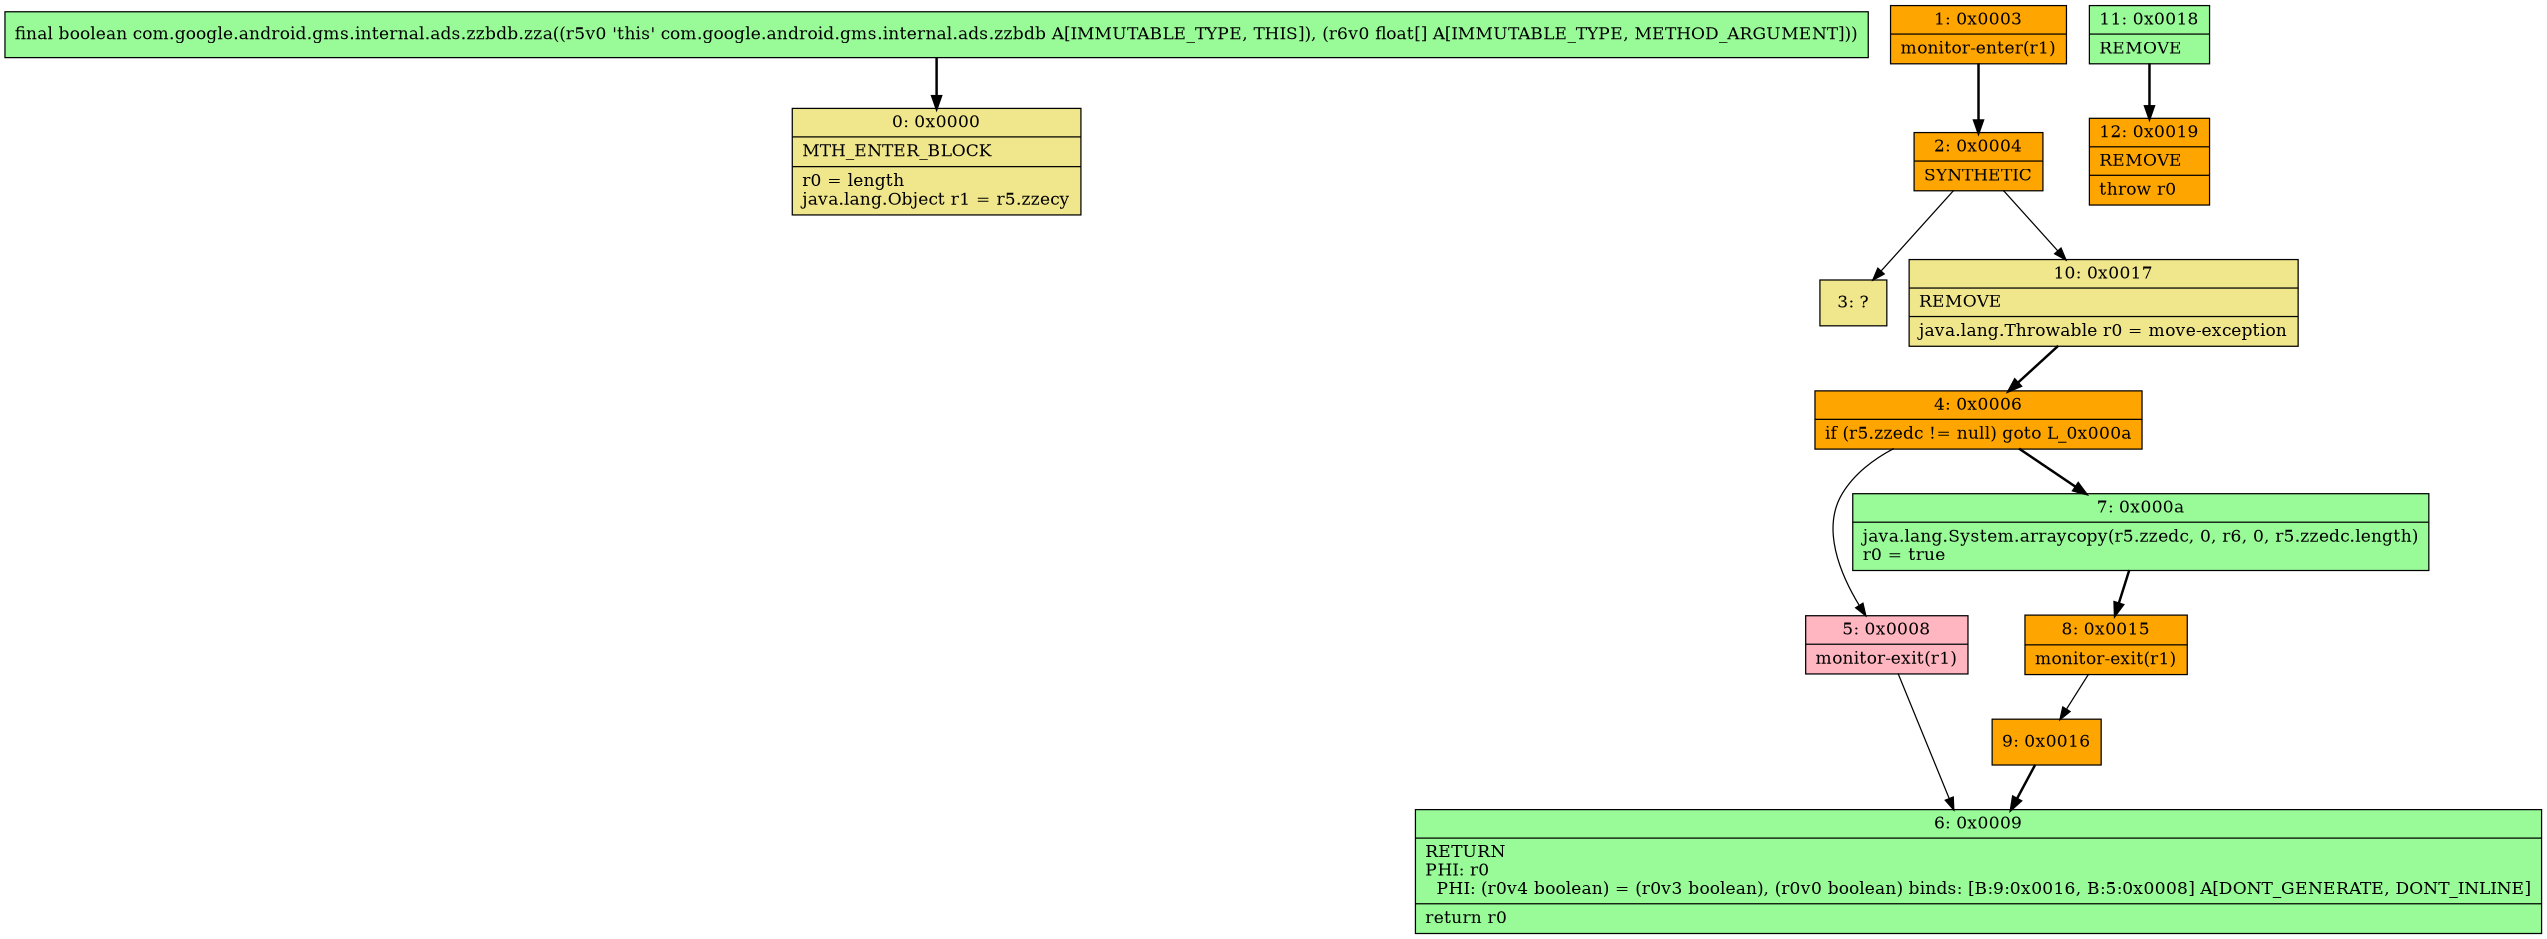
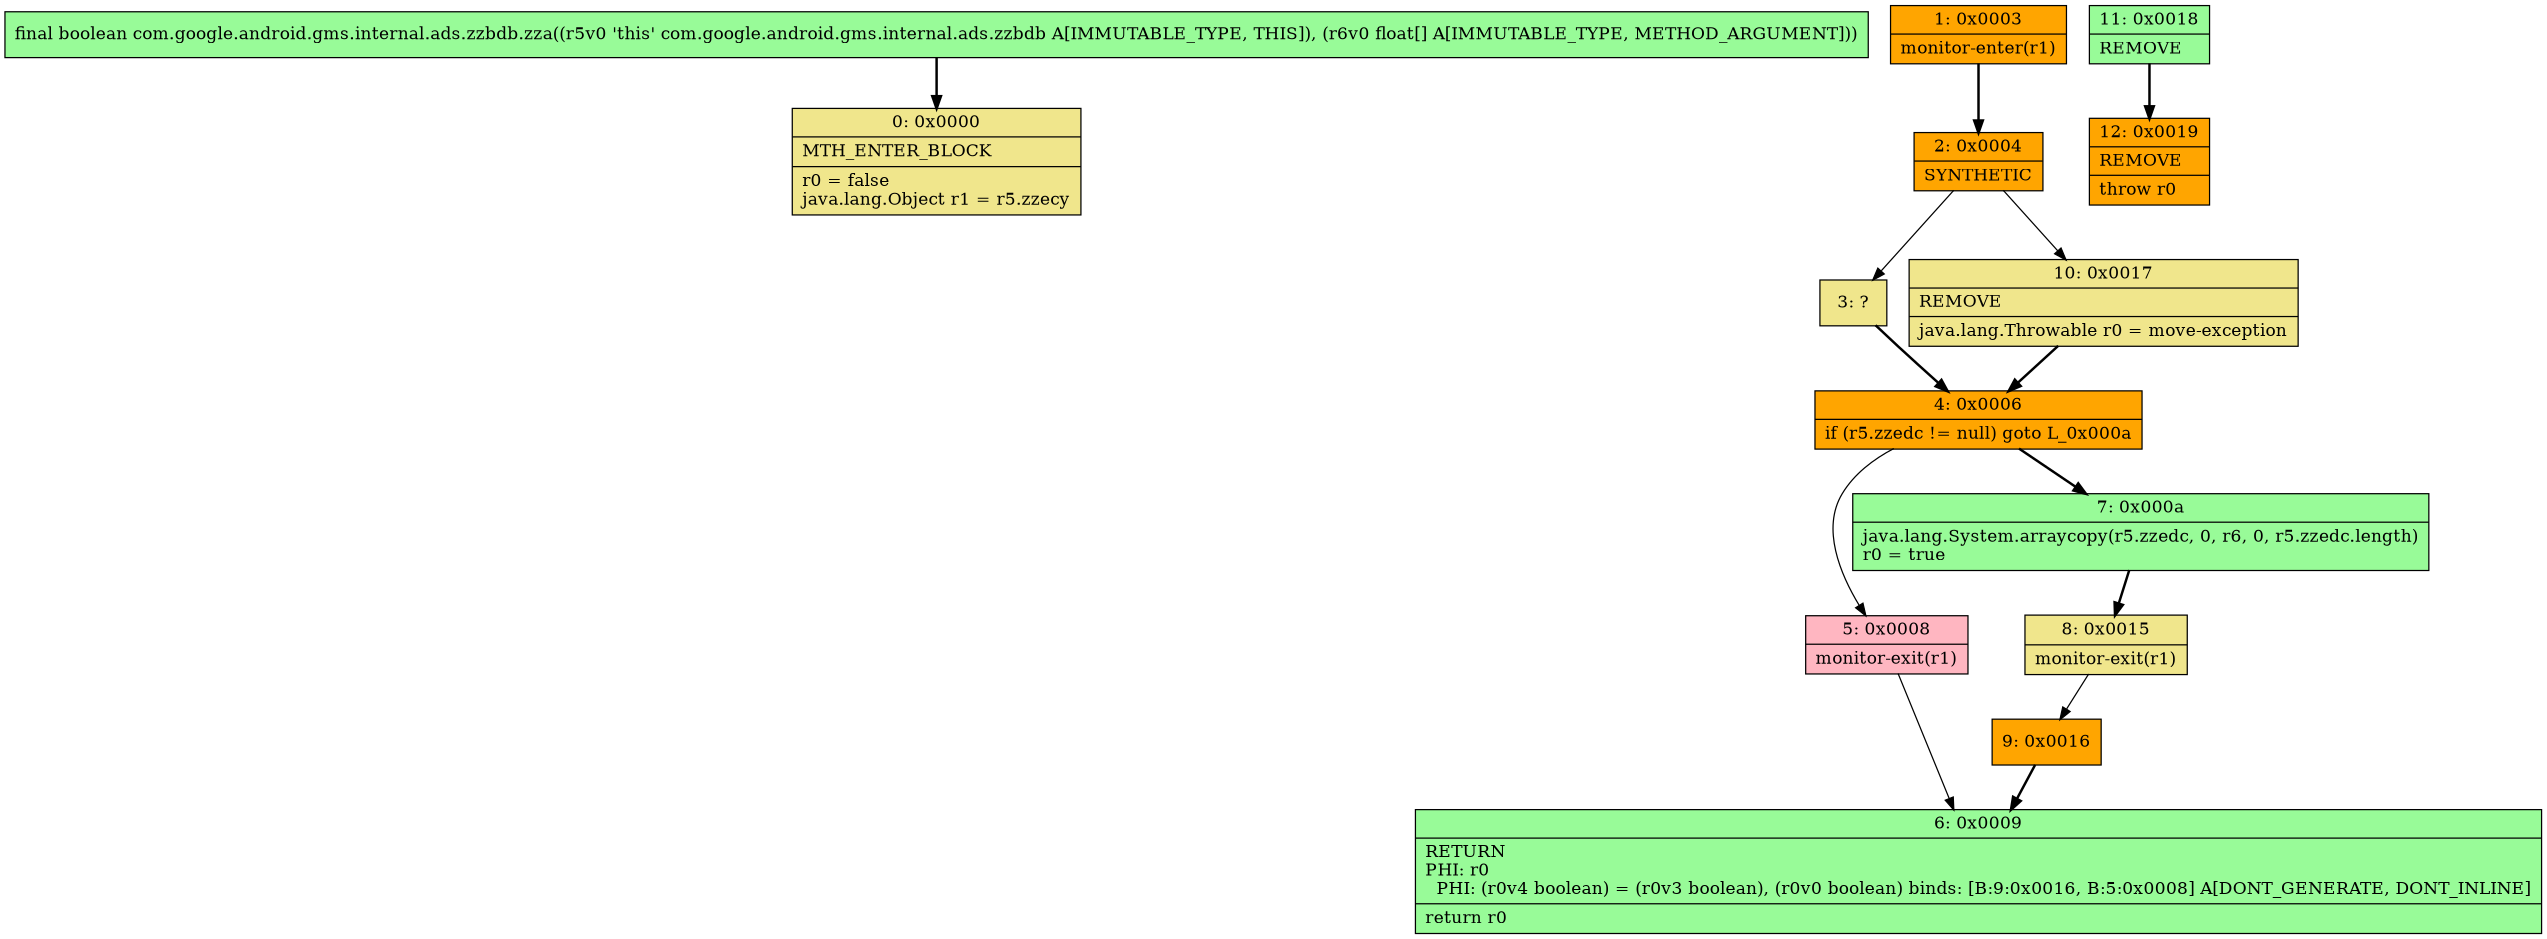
(854, 181) -> (846, 181)
none -> (1907, 354)
(2106, 645) -> (2106, 645)
